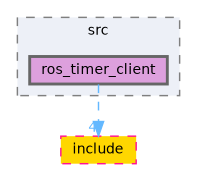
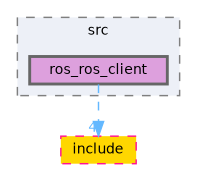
(99, 70) -> (99, 70)
